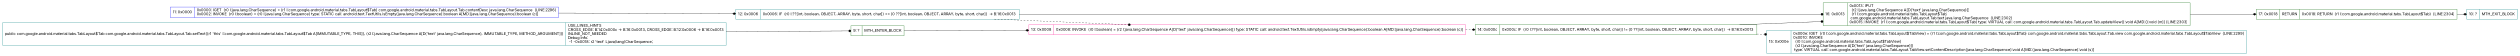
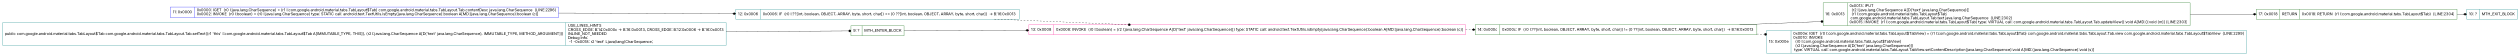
(1420, 14) -> none
